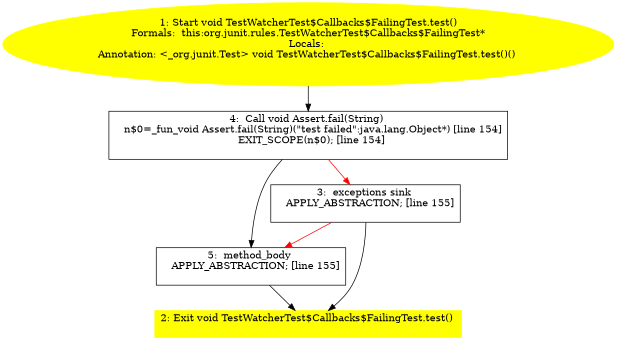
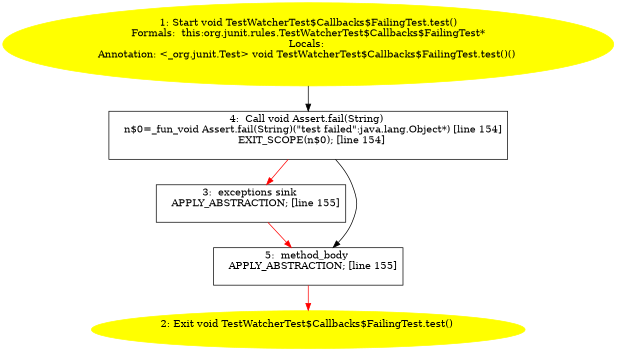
(359, 268) -> none
(280, 295) -> (308, 294)
(308, 324) -> (308, 330)
